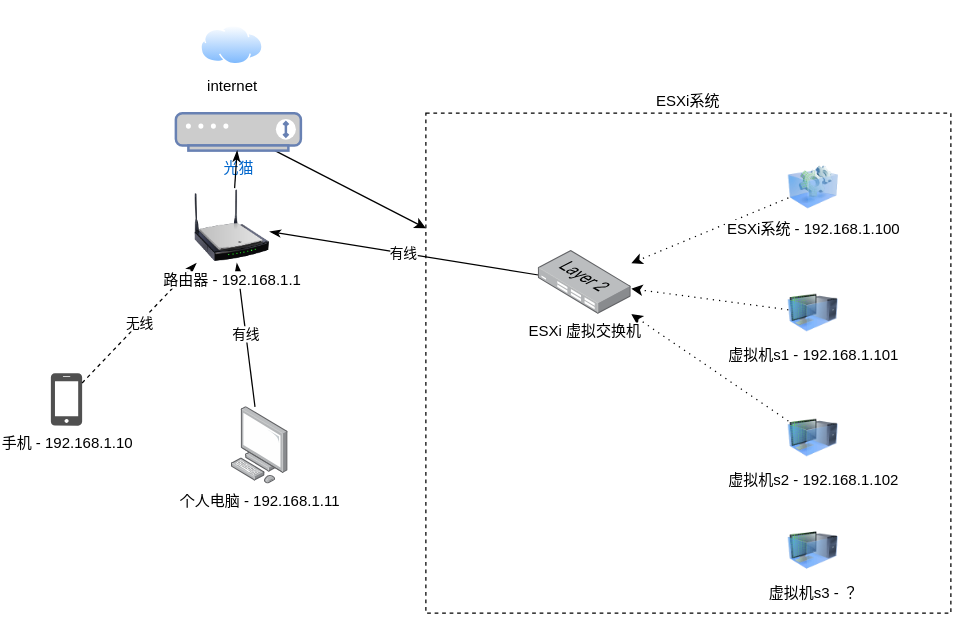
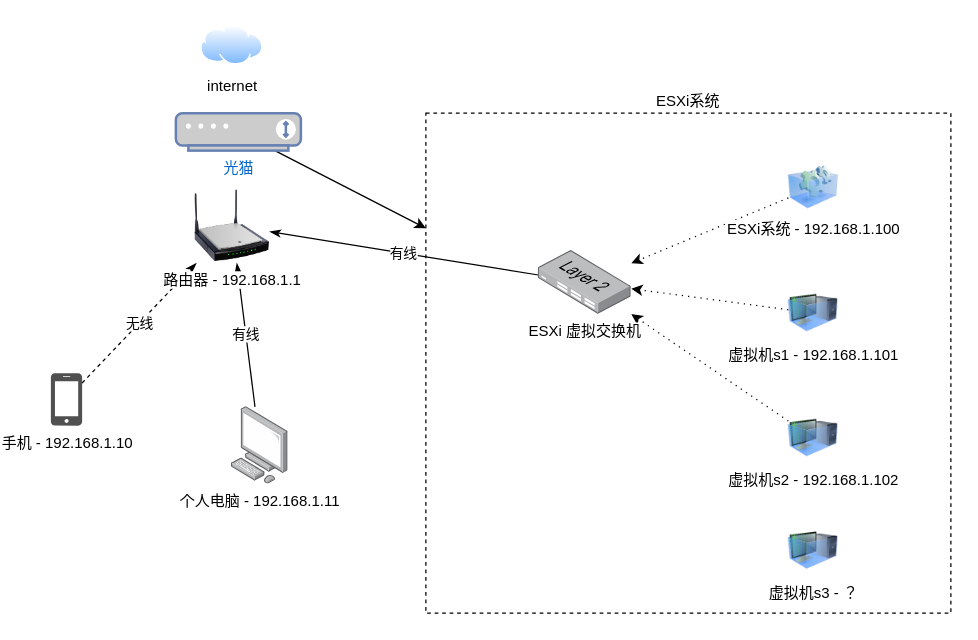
(235, 174) -> none
